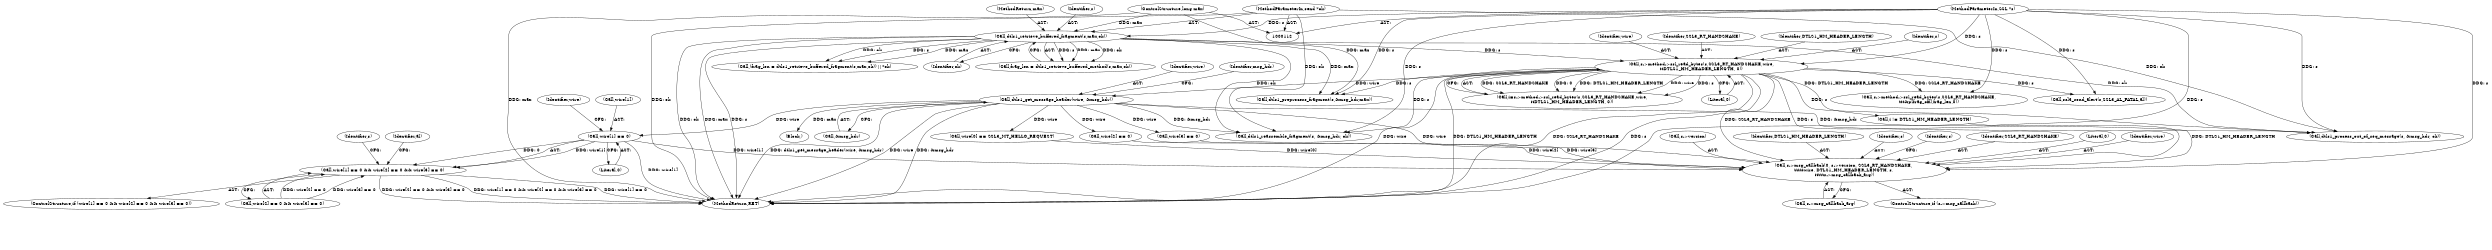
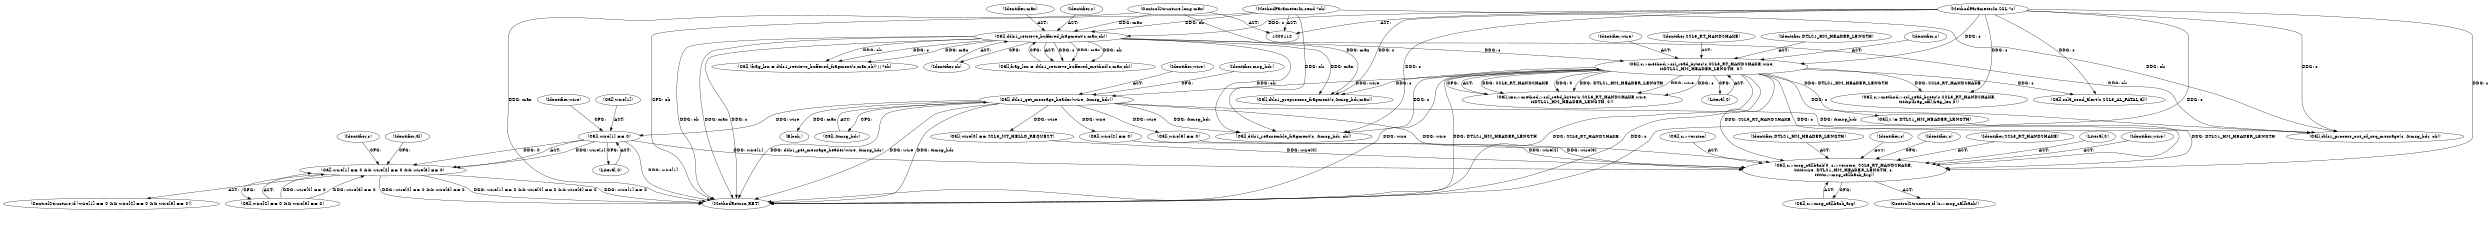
(1020, 9) -> (1020, 9)
(1195, 23) -> (1195, 23)
(661, 100) -> (661, 100)
